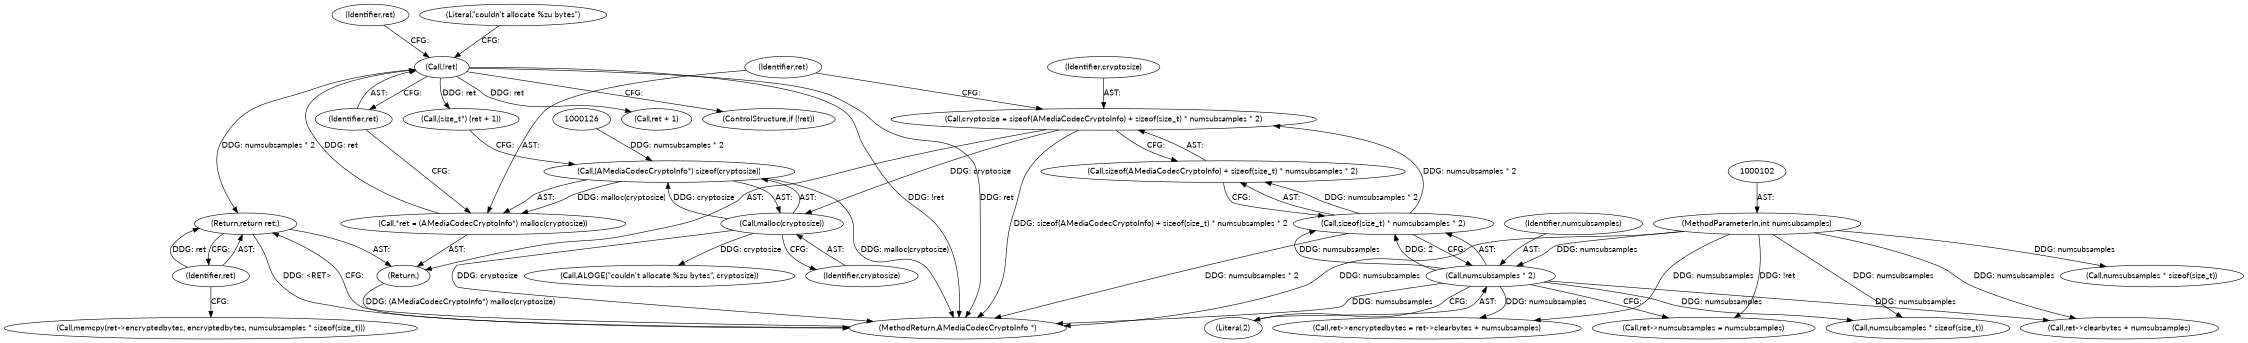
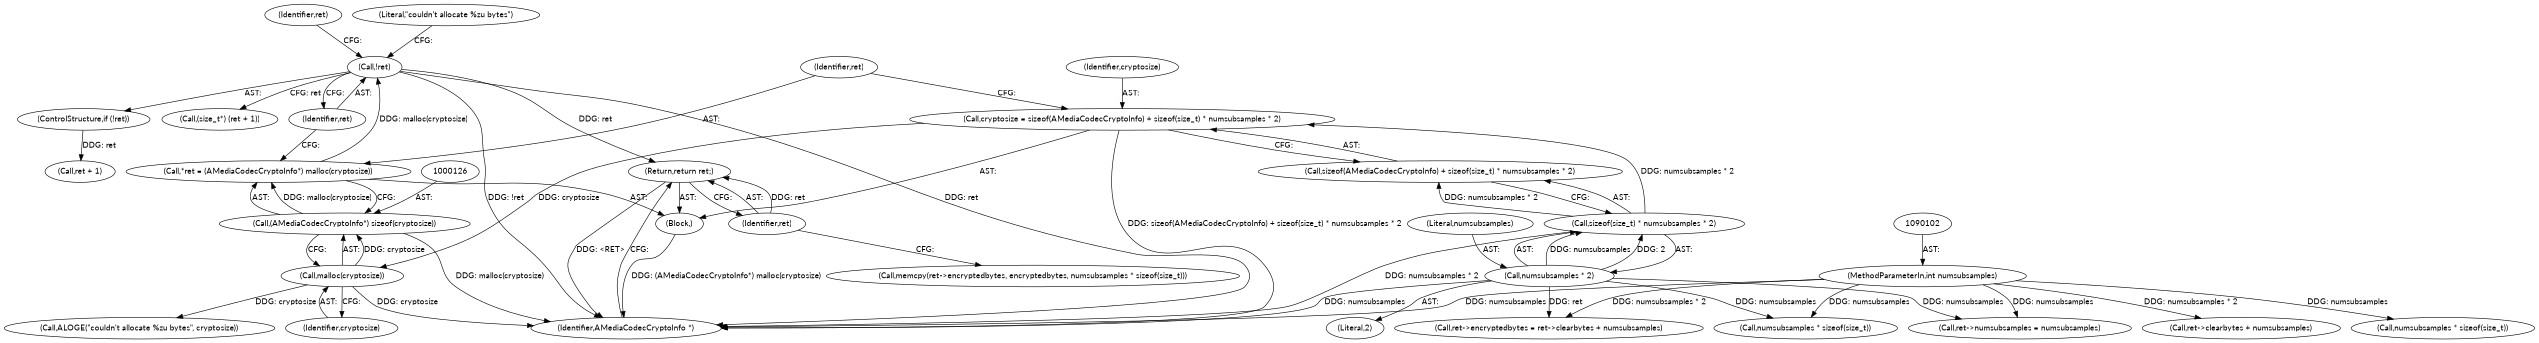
(460, 93) -> (306, 93)
(635, 93) -> (254, 93)
(537, 107) -> (82, 142)
(269, 146) -> (596, 119)
(341, 146) -> (424, 119)
(677, 146) -> (425, 198)
(510, 155) -> (370, 189)
(1757, 172) -> (1923, 224)
(785, 198) -> (319, 250)
(1574, 224) -> (1470, 224)
(1596, 240) -> none
(1458, 250) -> (1685, 250)
(403, 276) -> (680, 224)
(1714, 276) -> (1660, 302)
(1778, 276) -> (2053, 302)
(2014, 276) -> (2191, 302)
(1796, 300) -> none
(1460, 302) -> (1432, 302)
(1546, 302) -> (1566, 302)
(1634, 302) -> (1963, 302)
(1431, 313) -> none
(958, 328) -> (626, 328)
